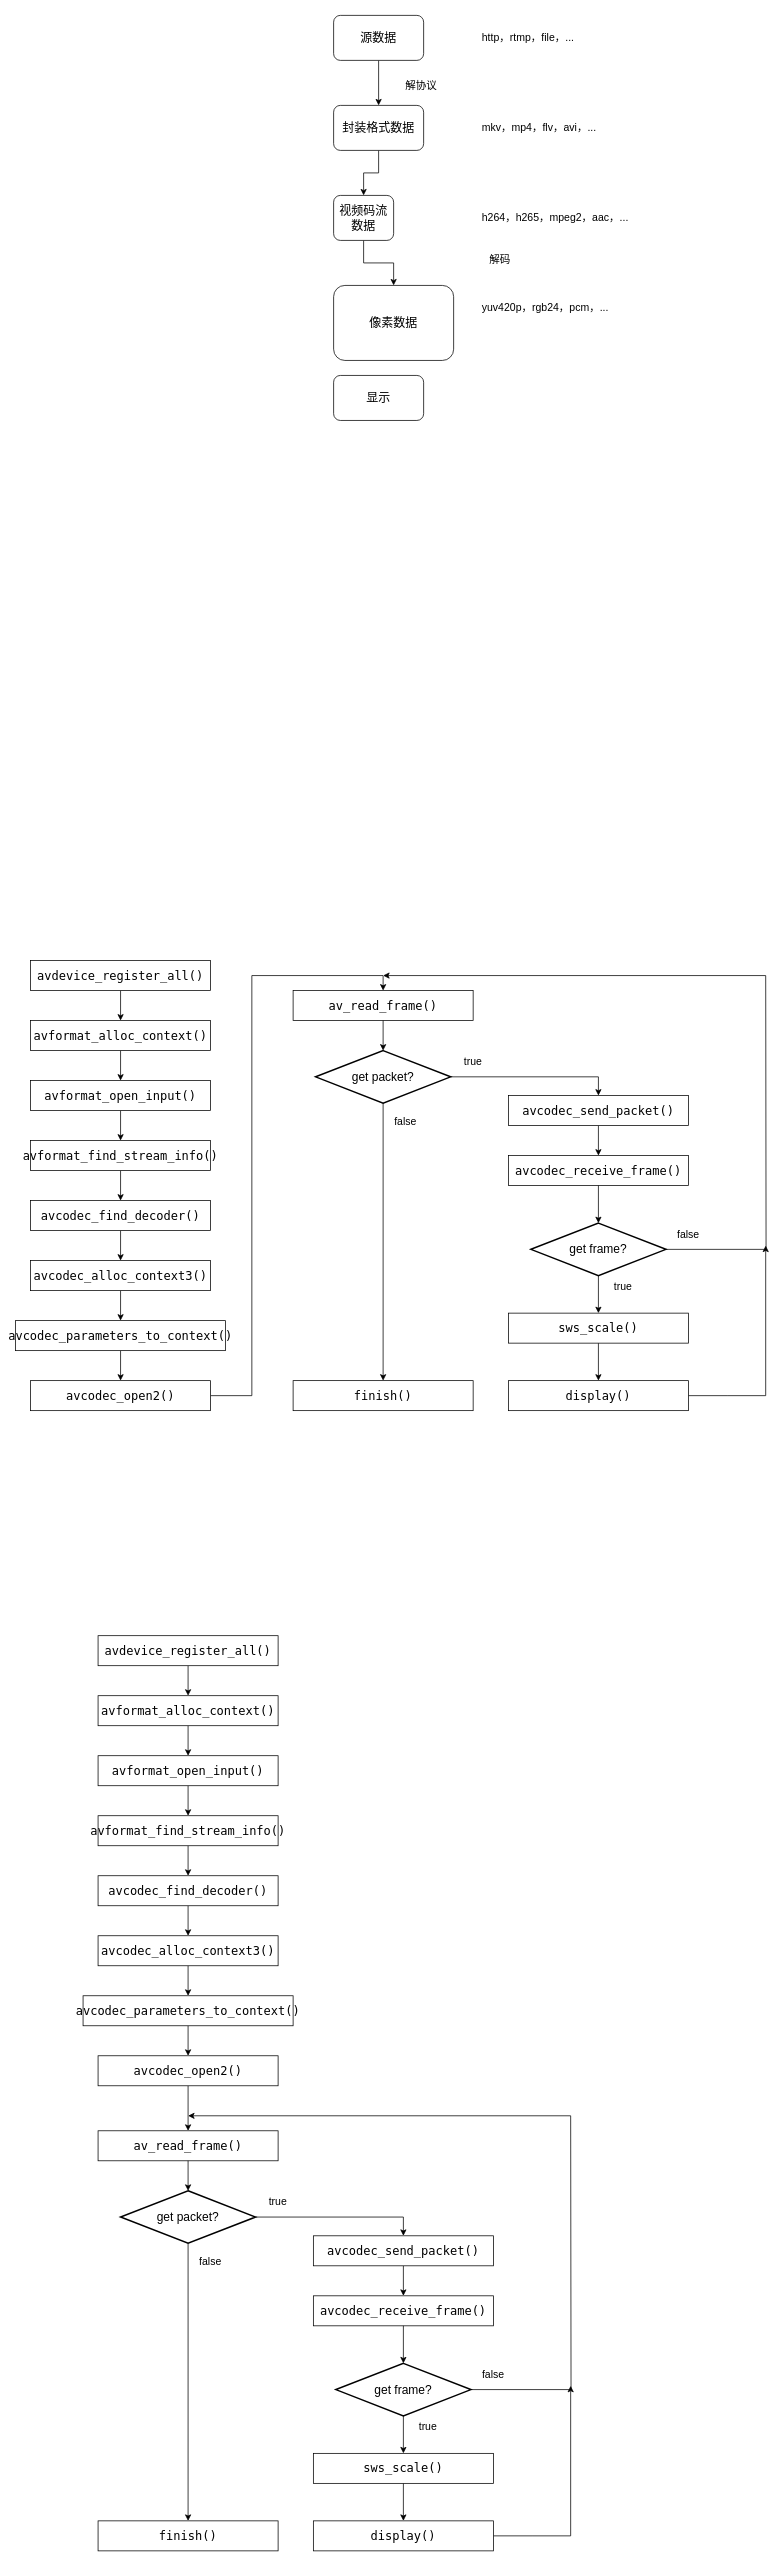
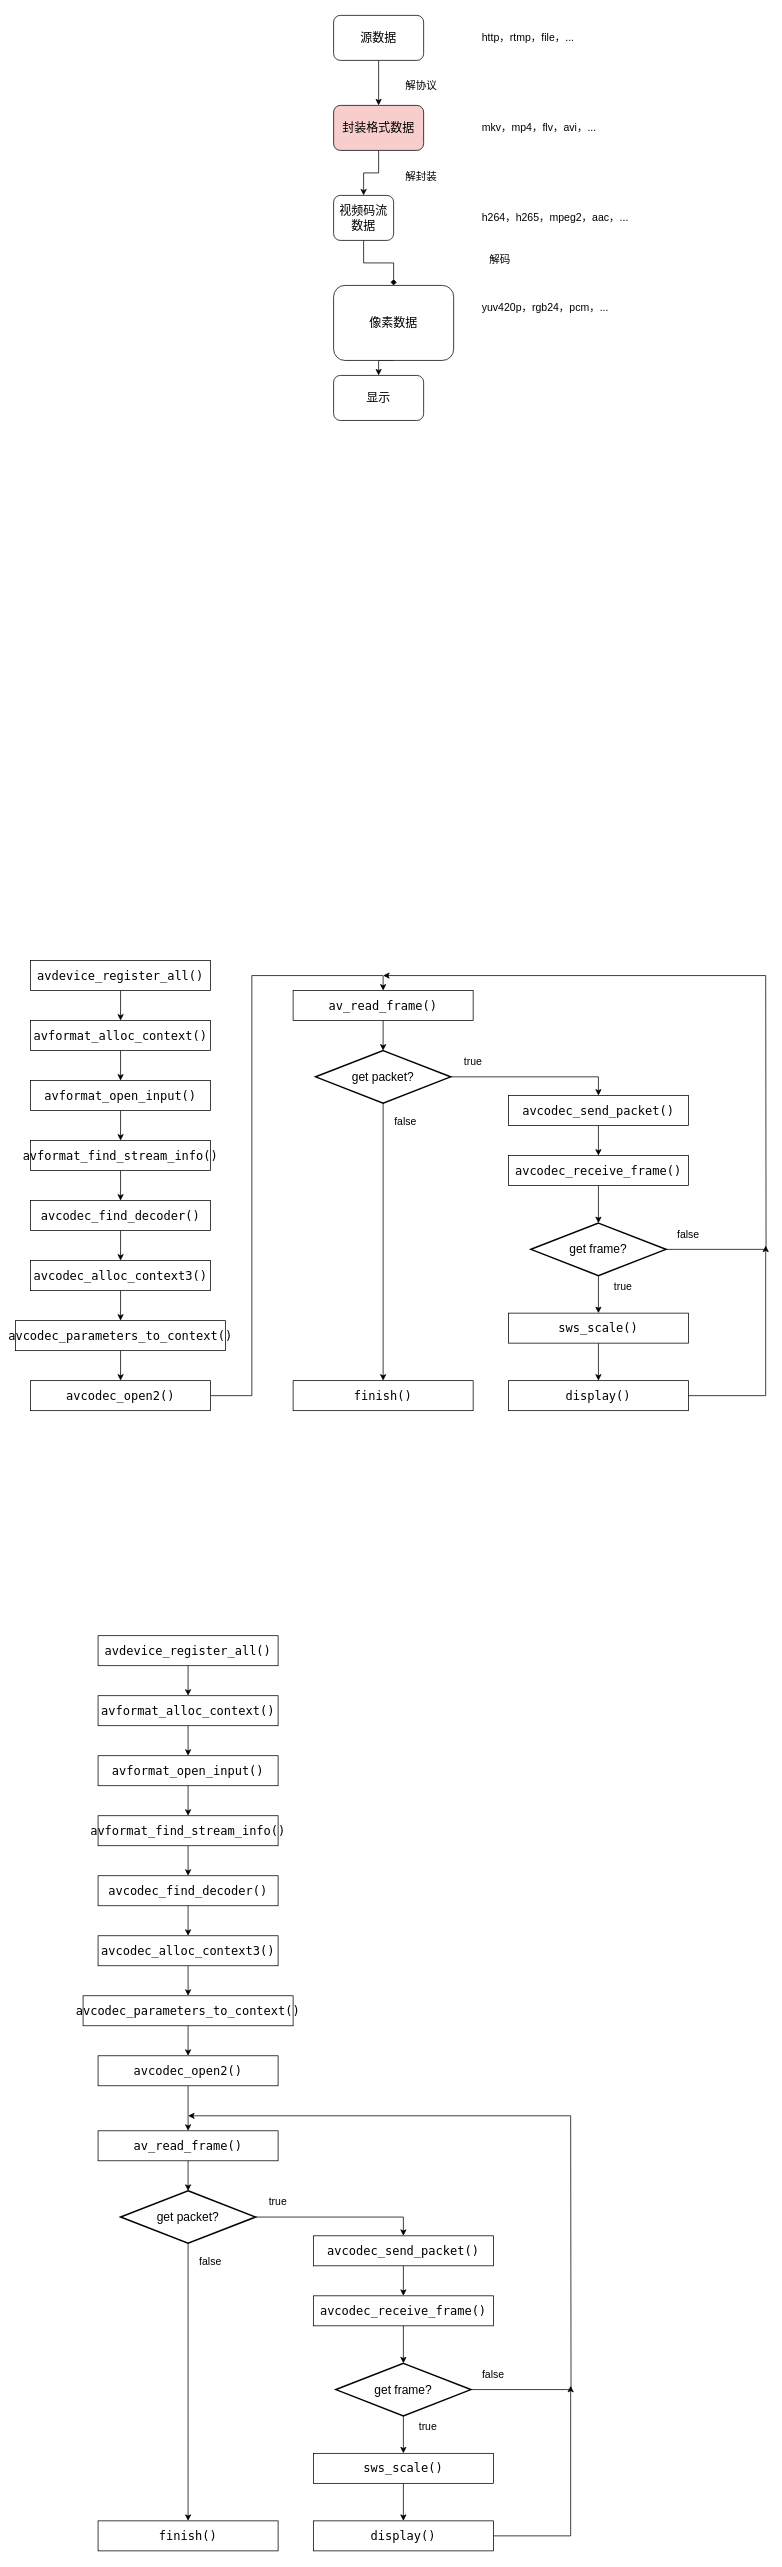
(378, 128) -> (378, 128)
none -> (421, 177)
(393, 279) -> (393, 279)
none -> (378, 364)
